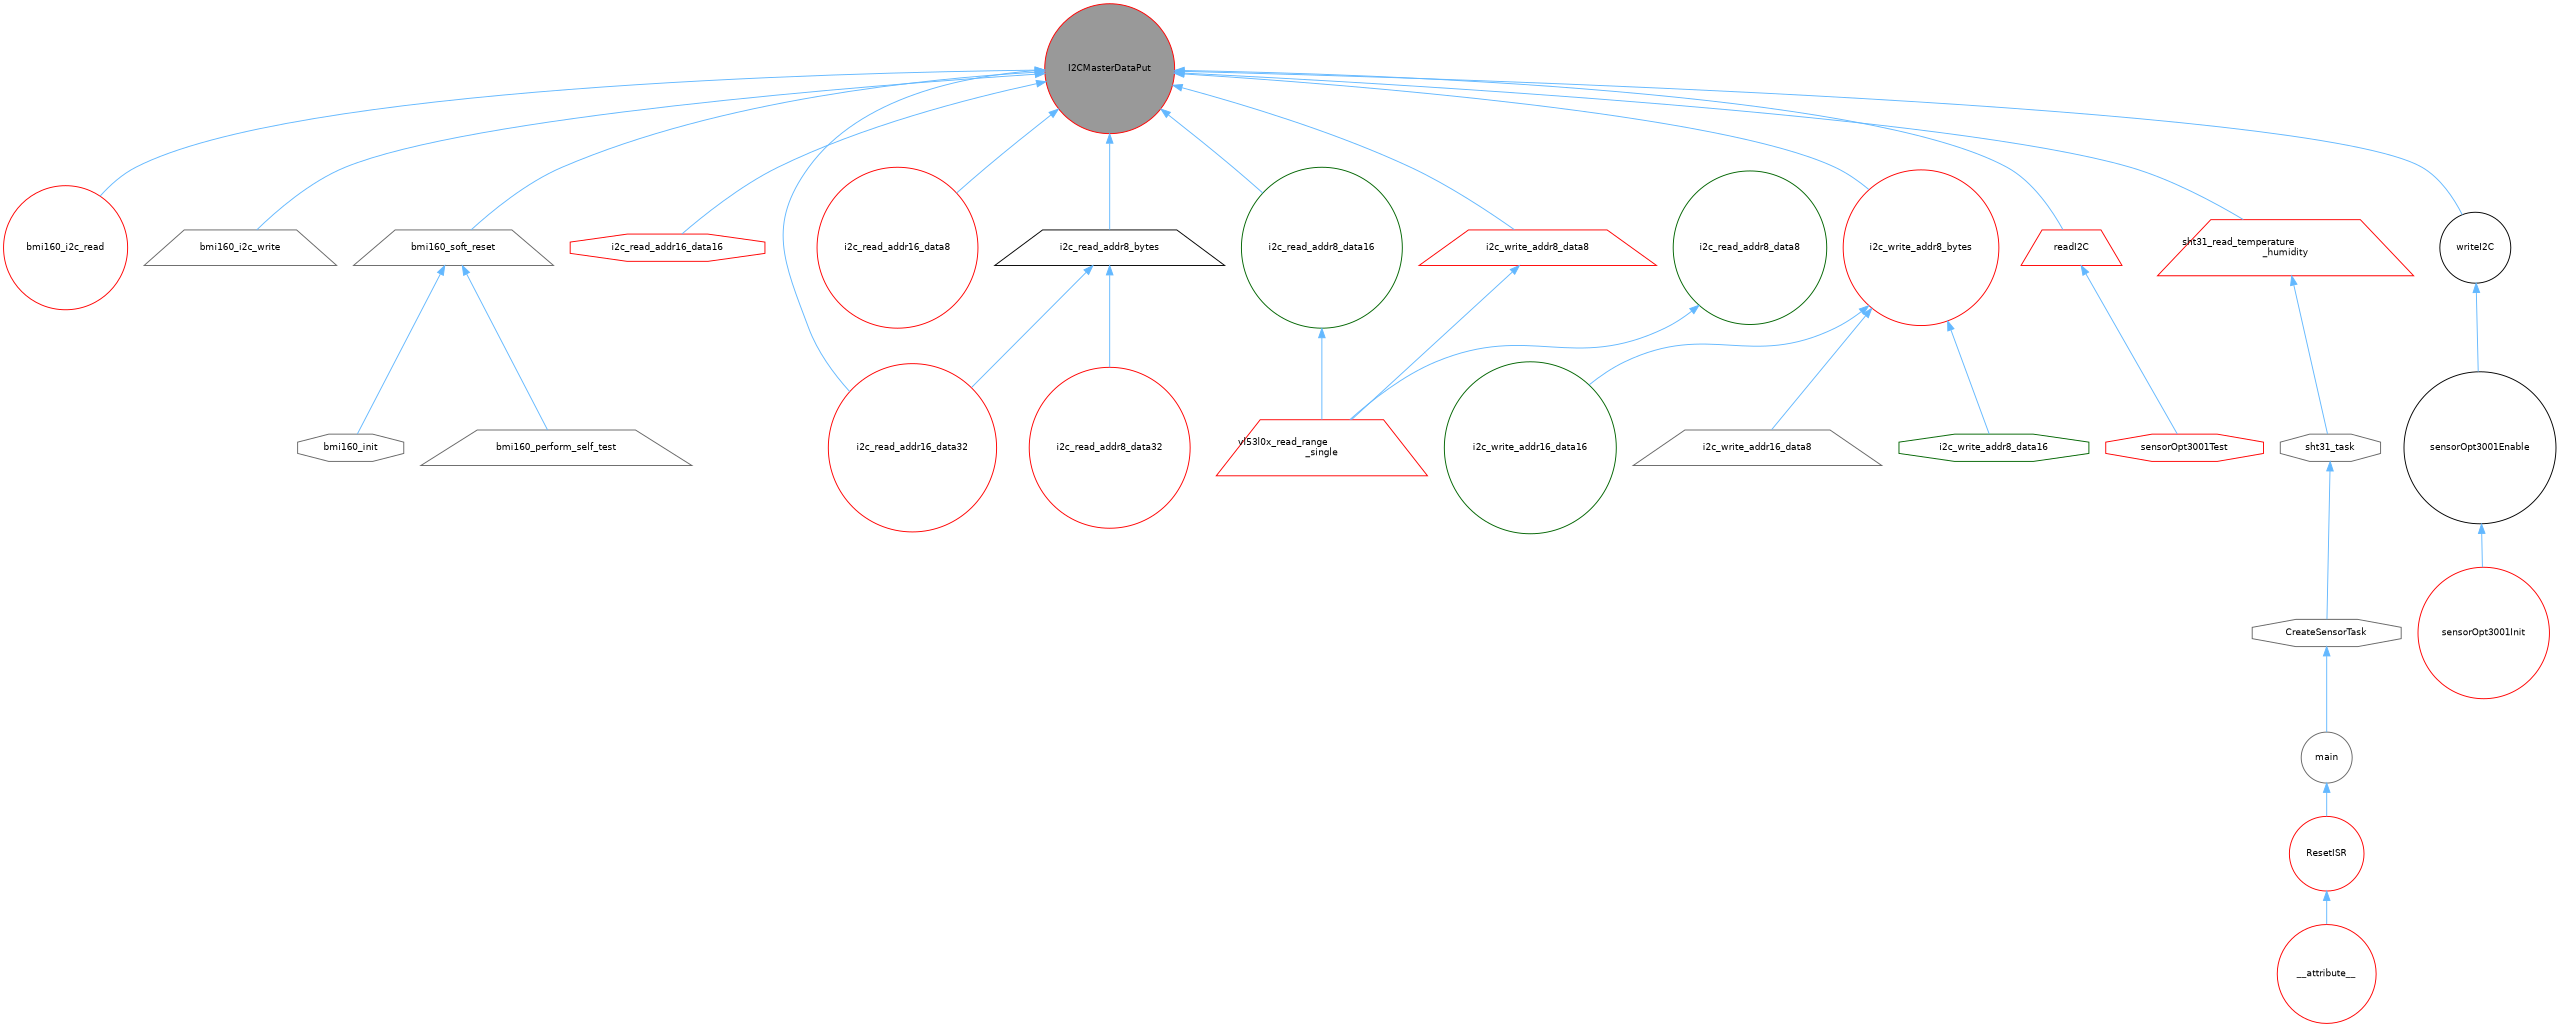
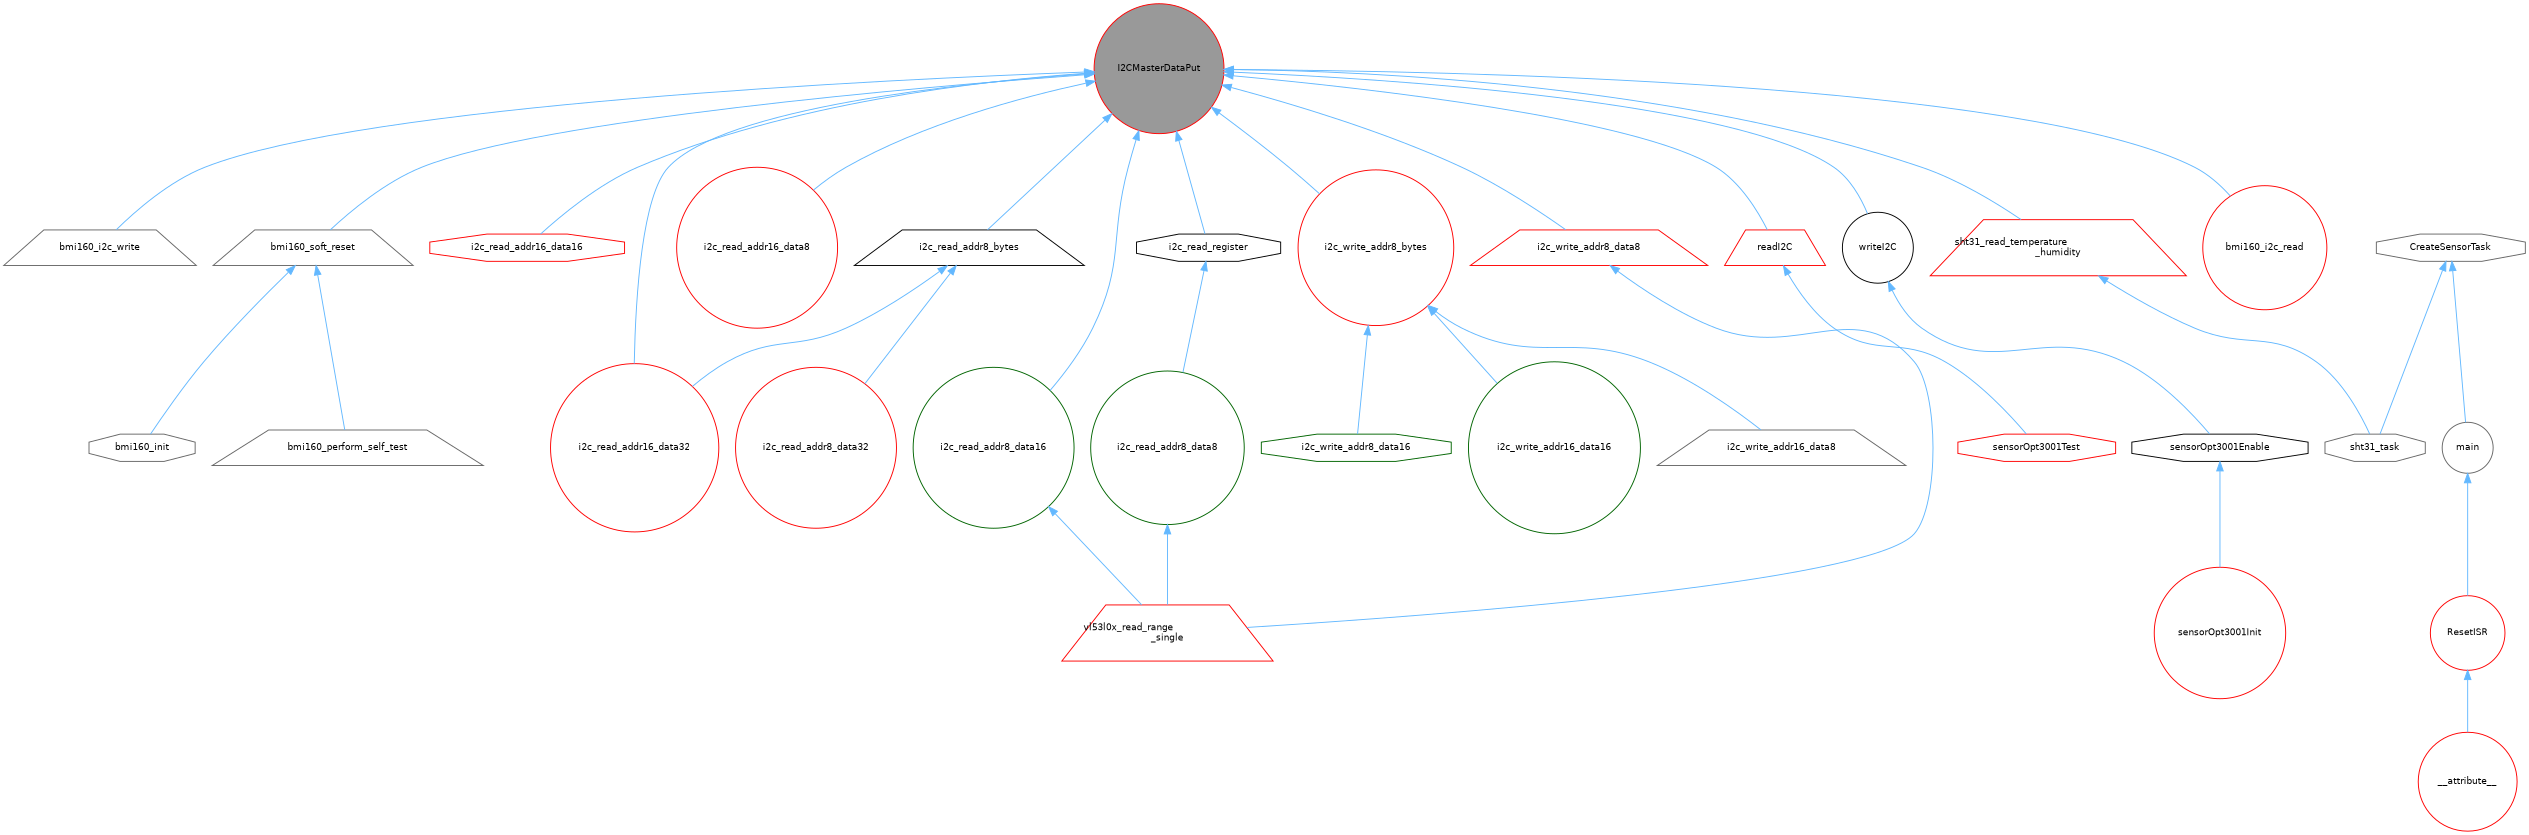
none -> (1209, 248)
(2480, 448) -> (2220, 448)
(2328, 545) -> (2411, 352)
